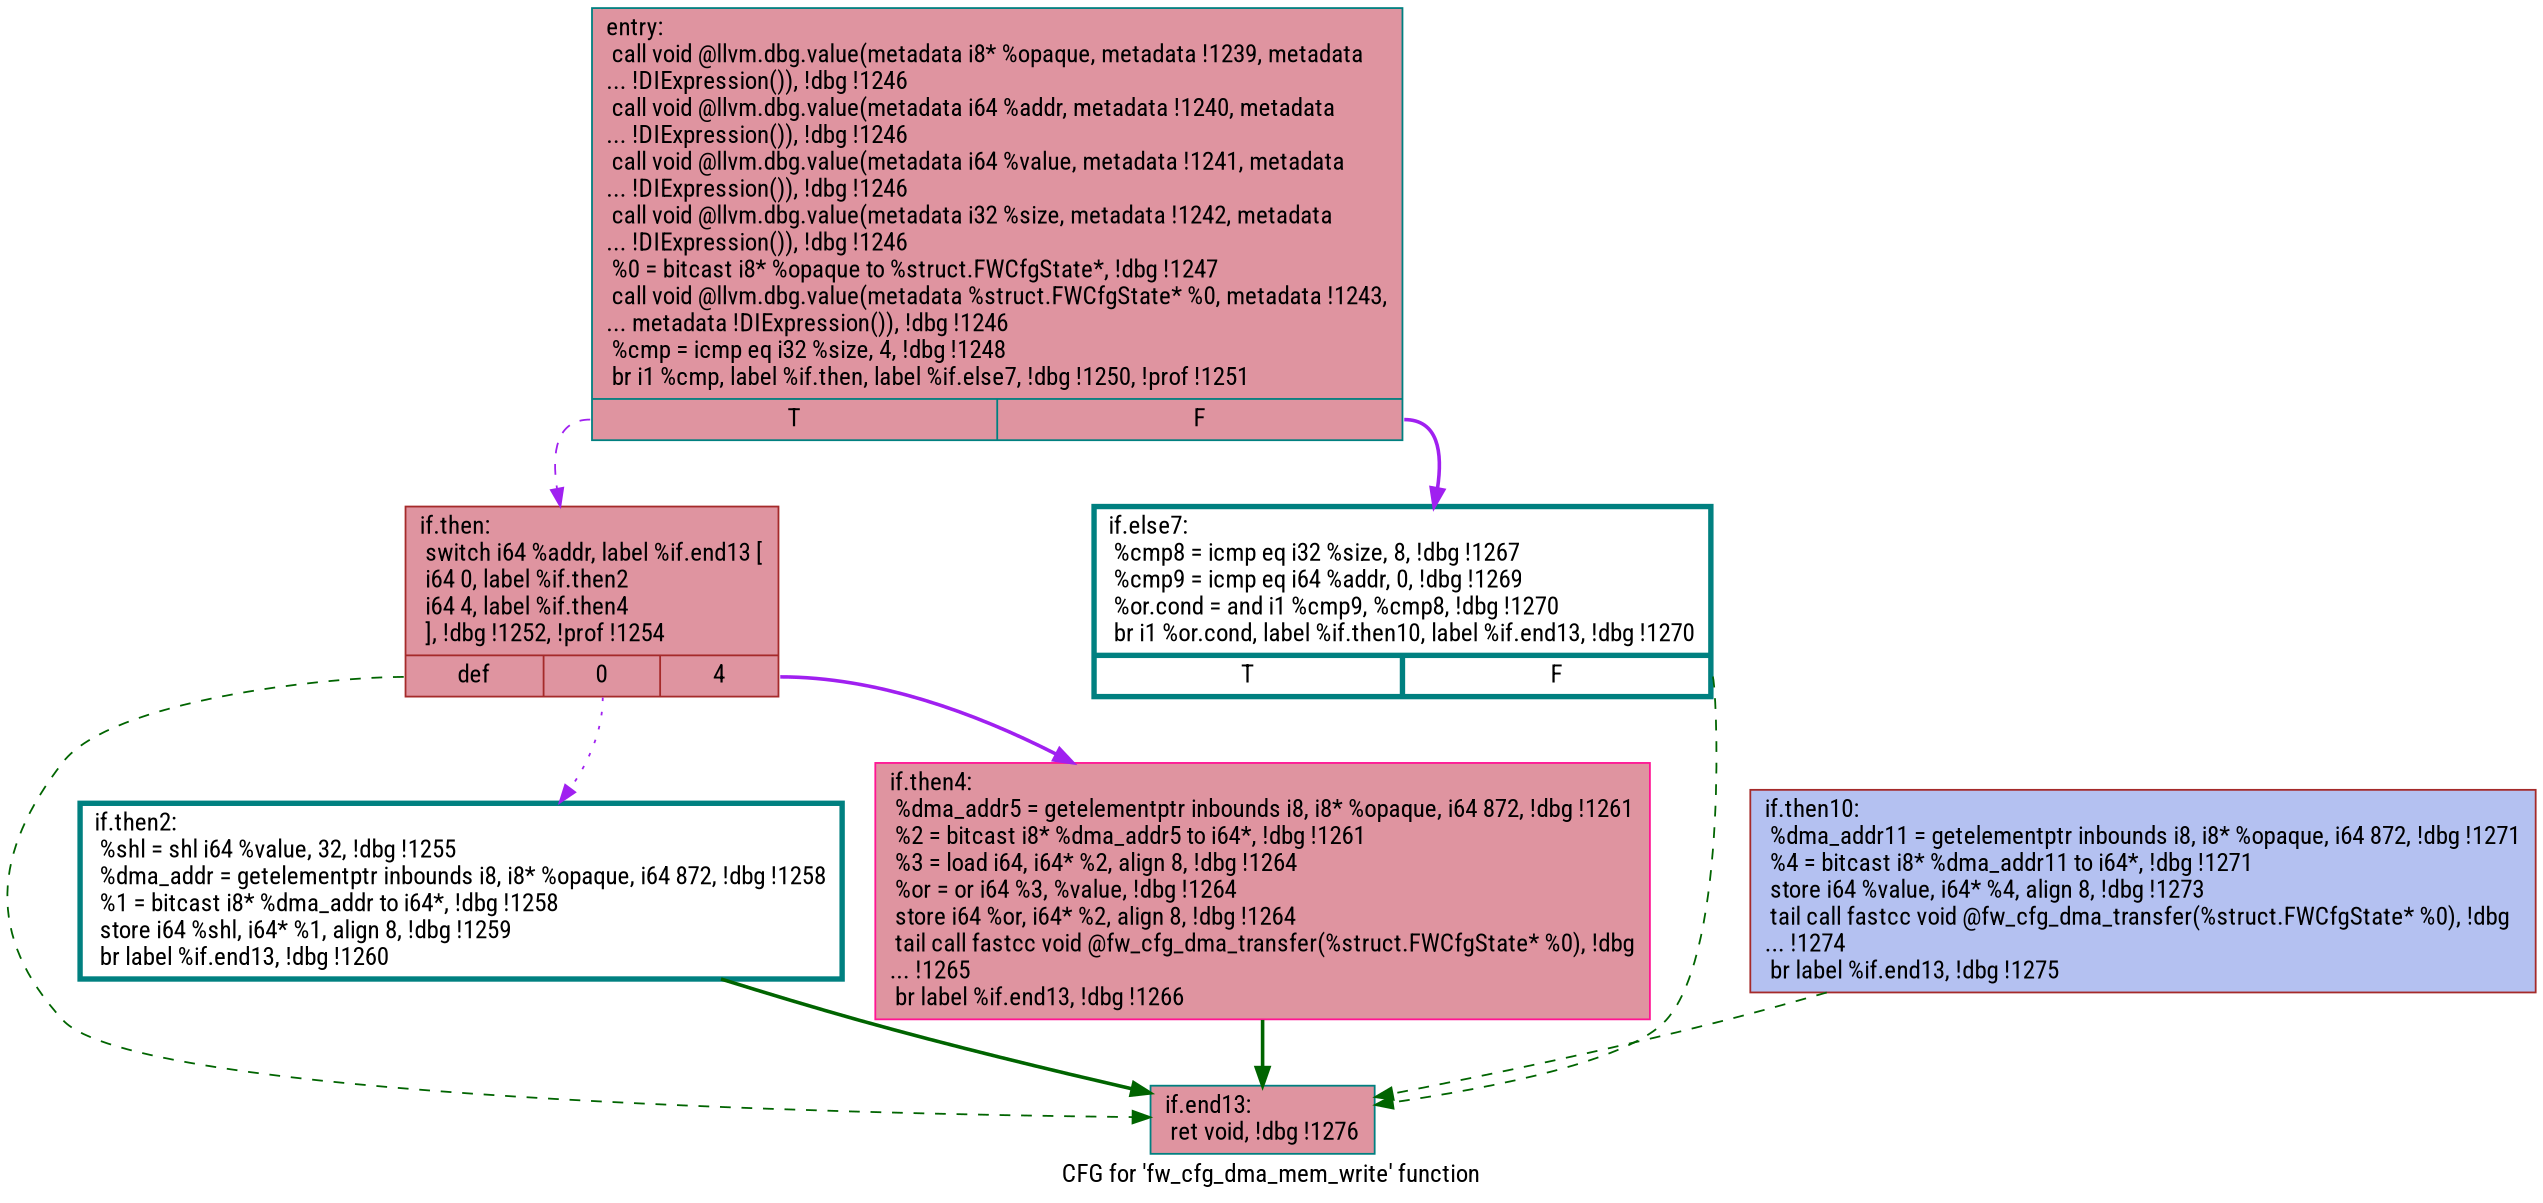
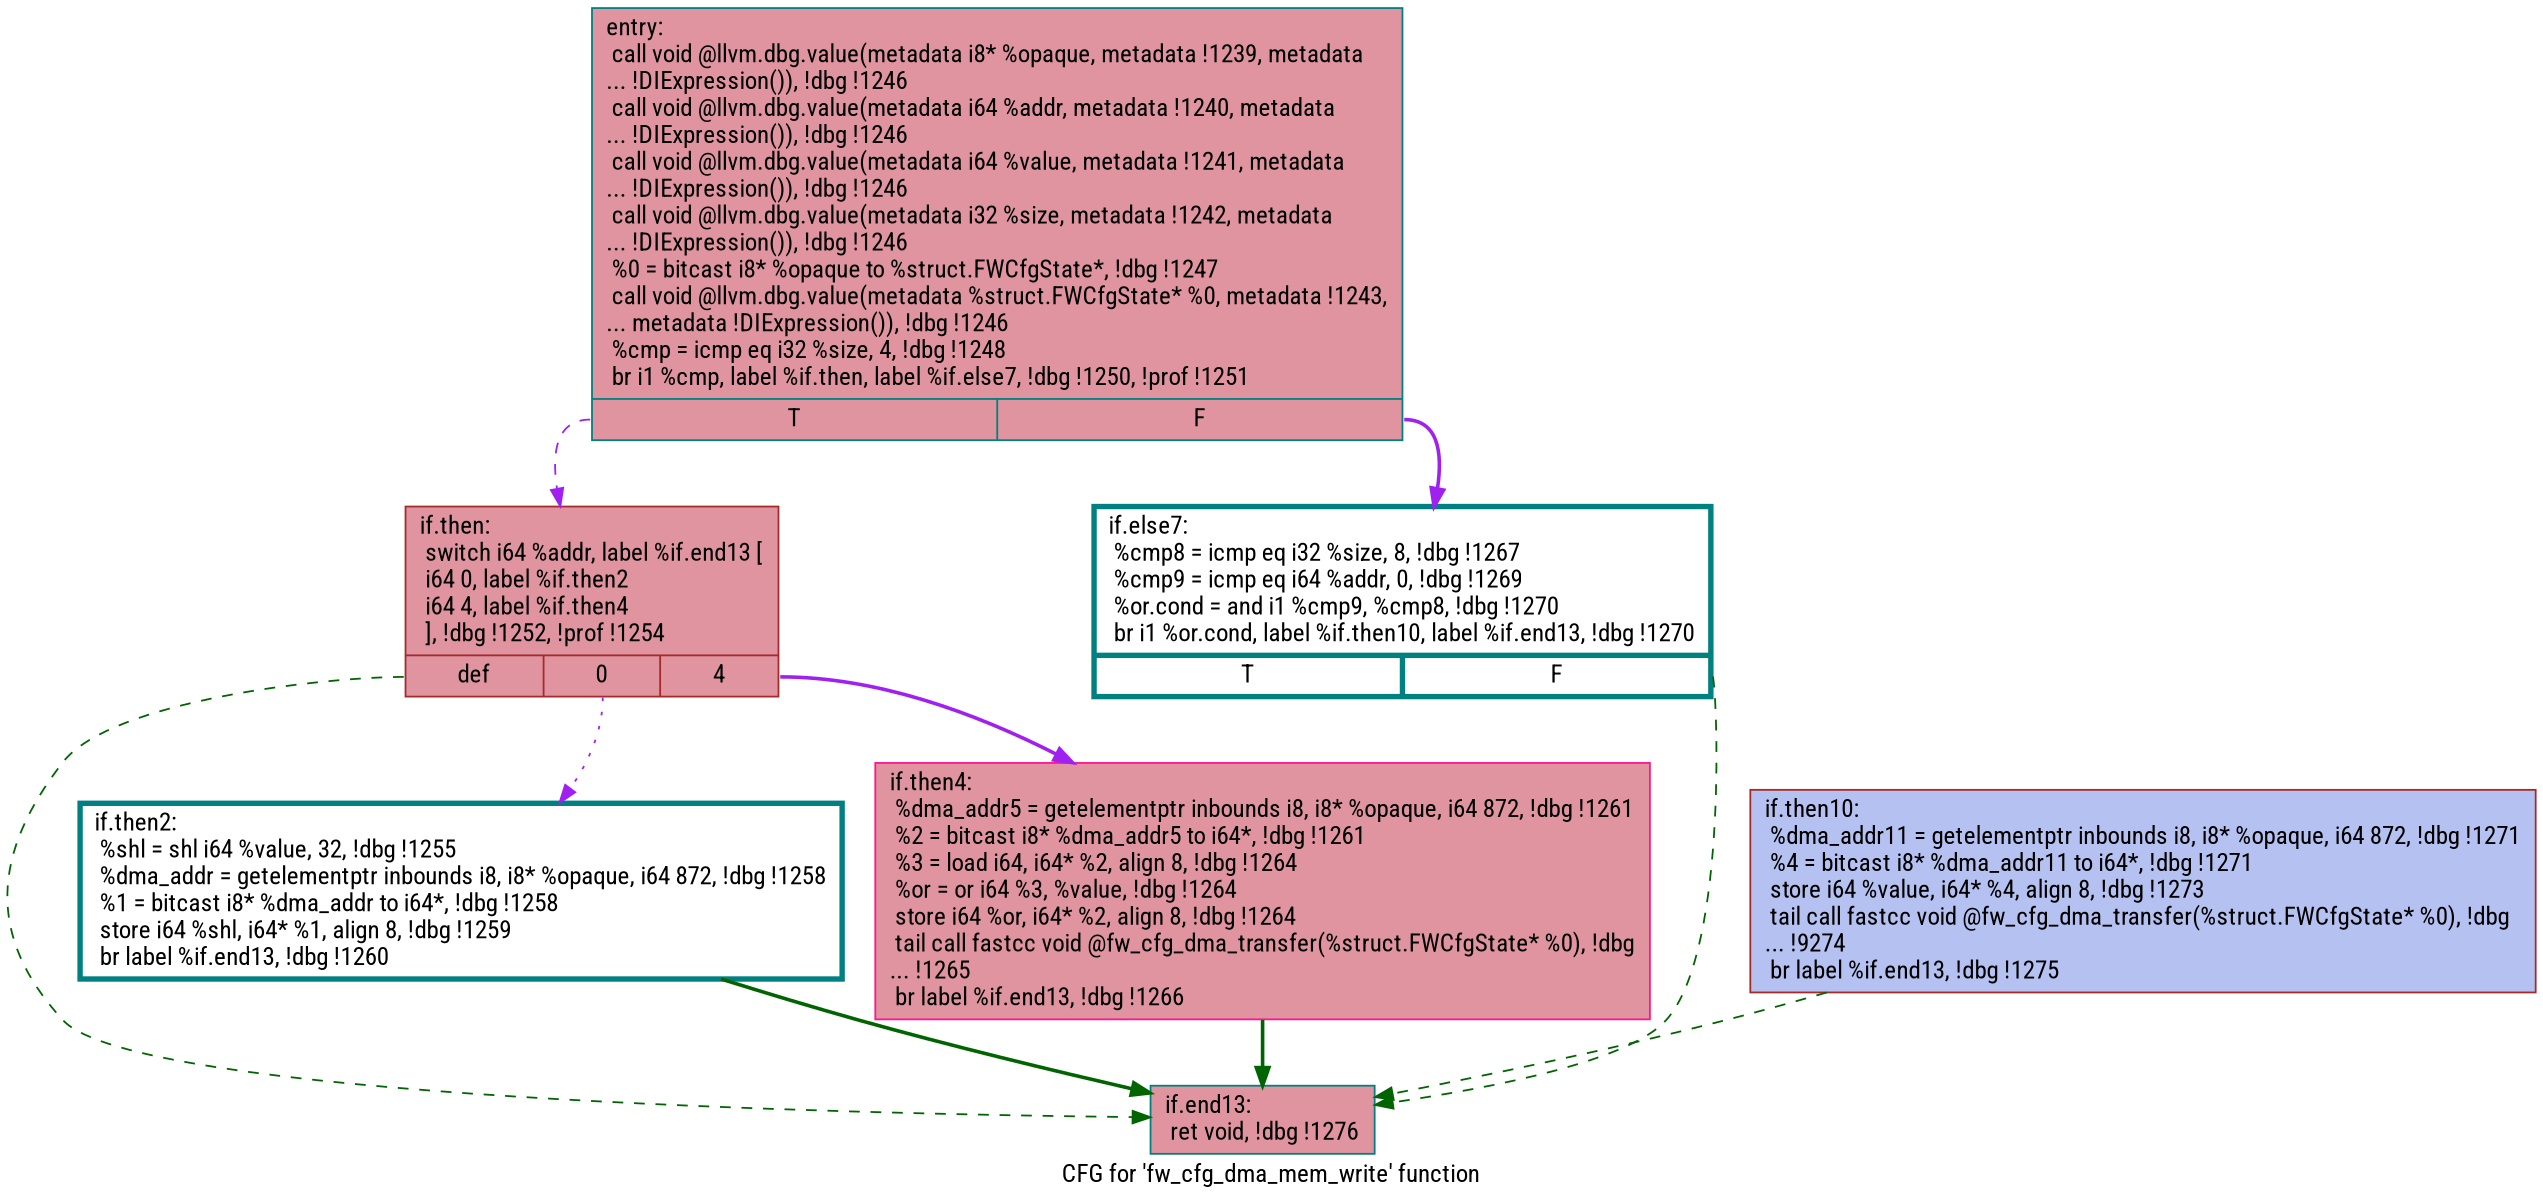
(1806, 944) -> (1806, 944)
